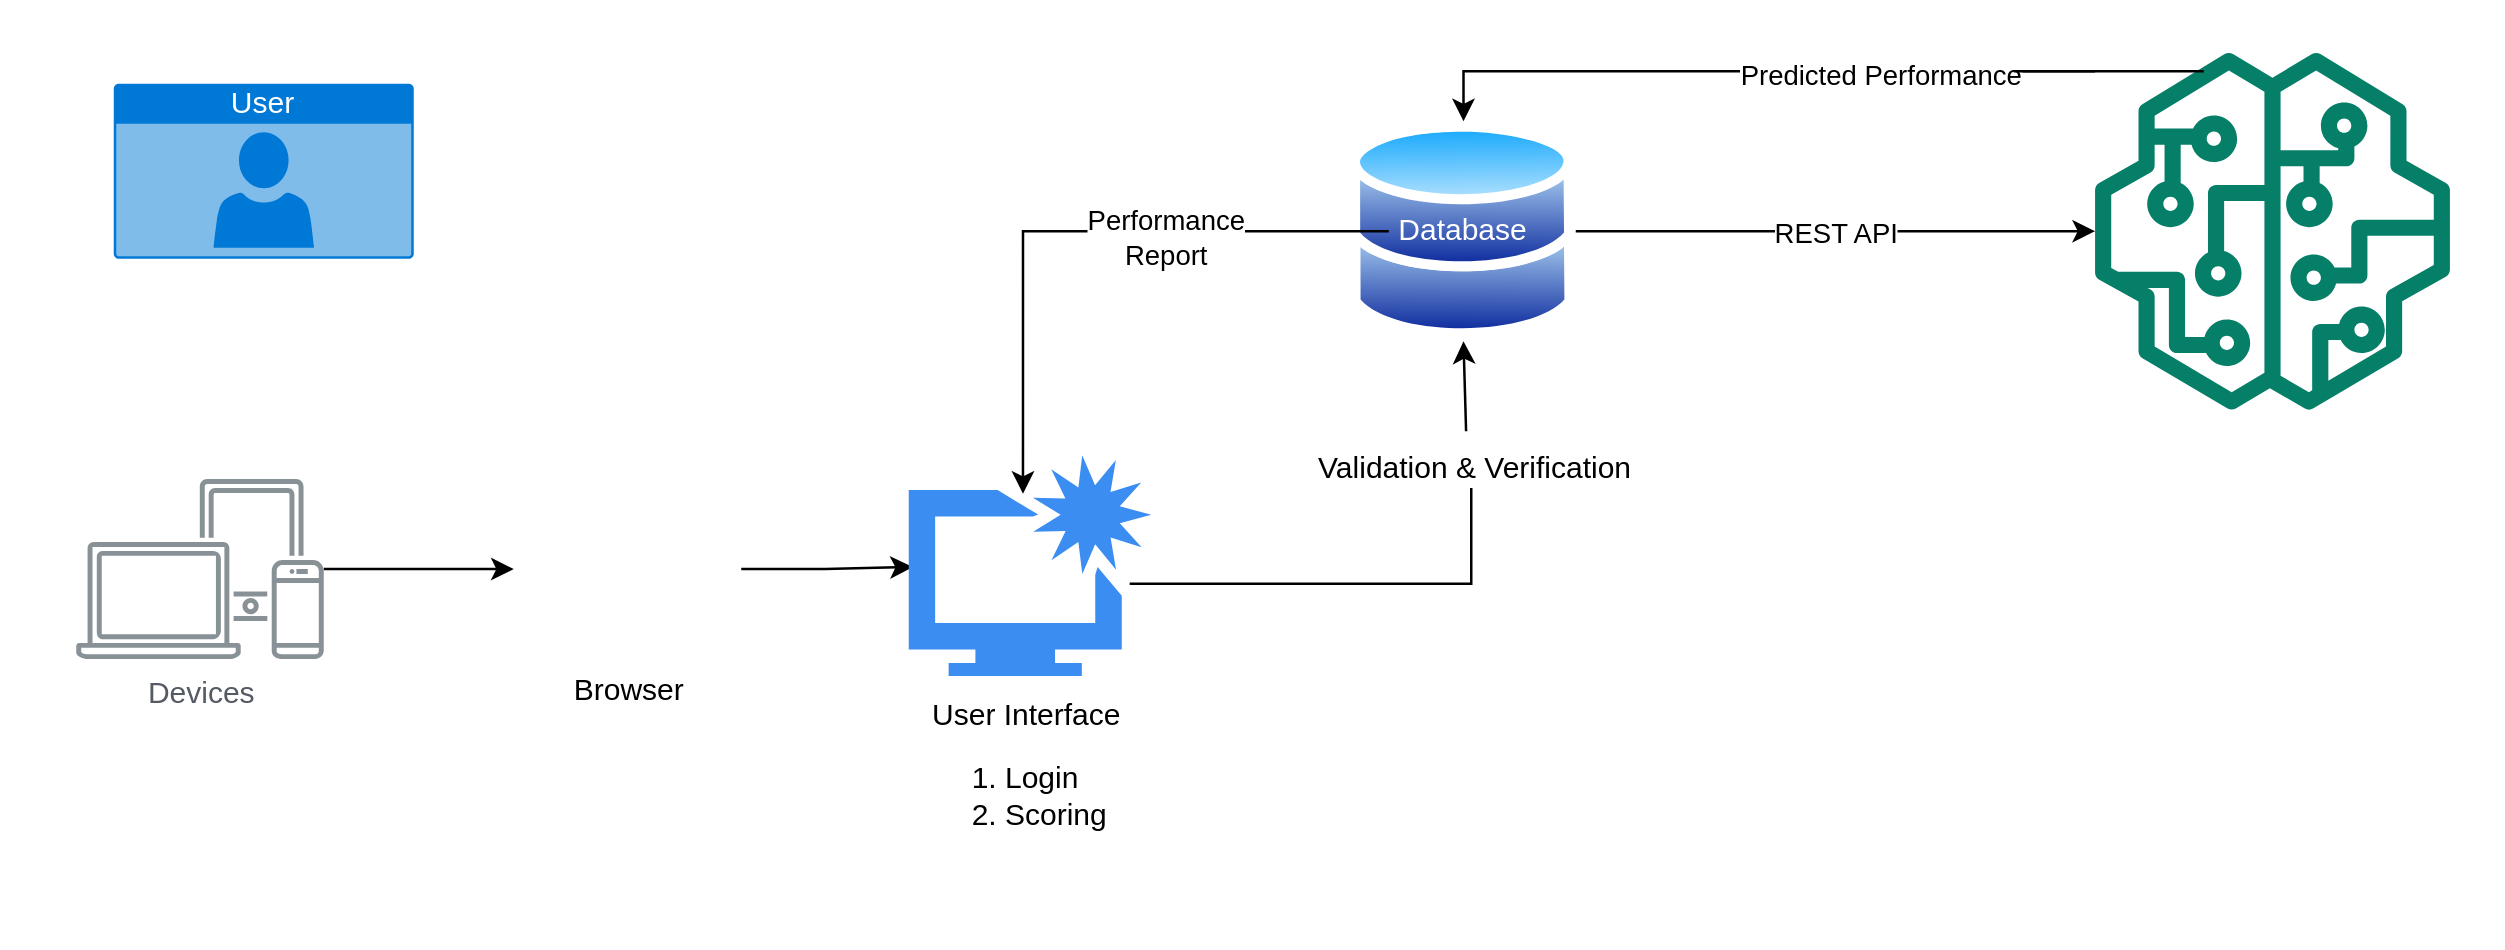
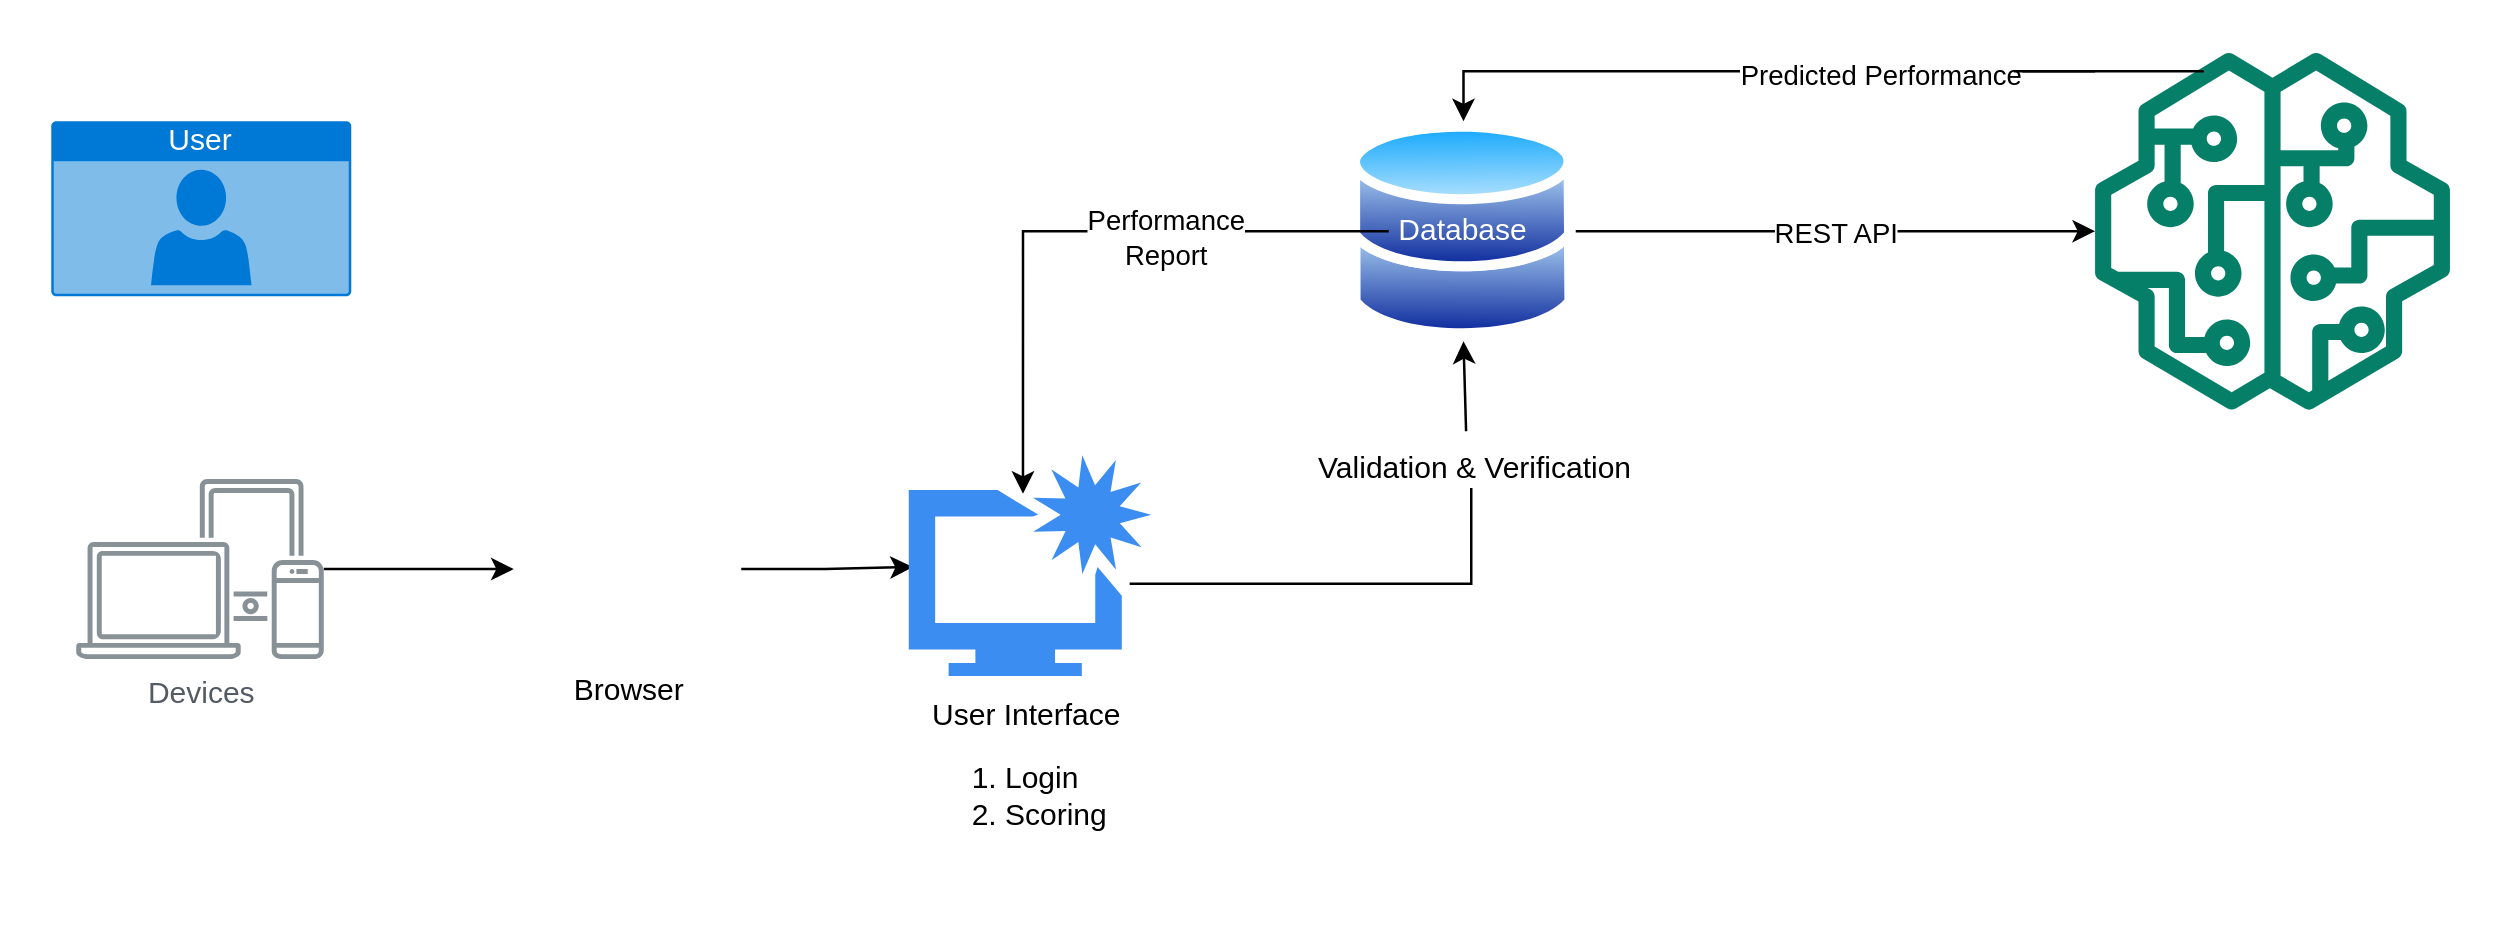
(264, 171) -> (201, 209)
